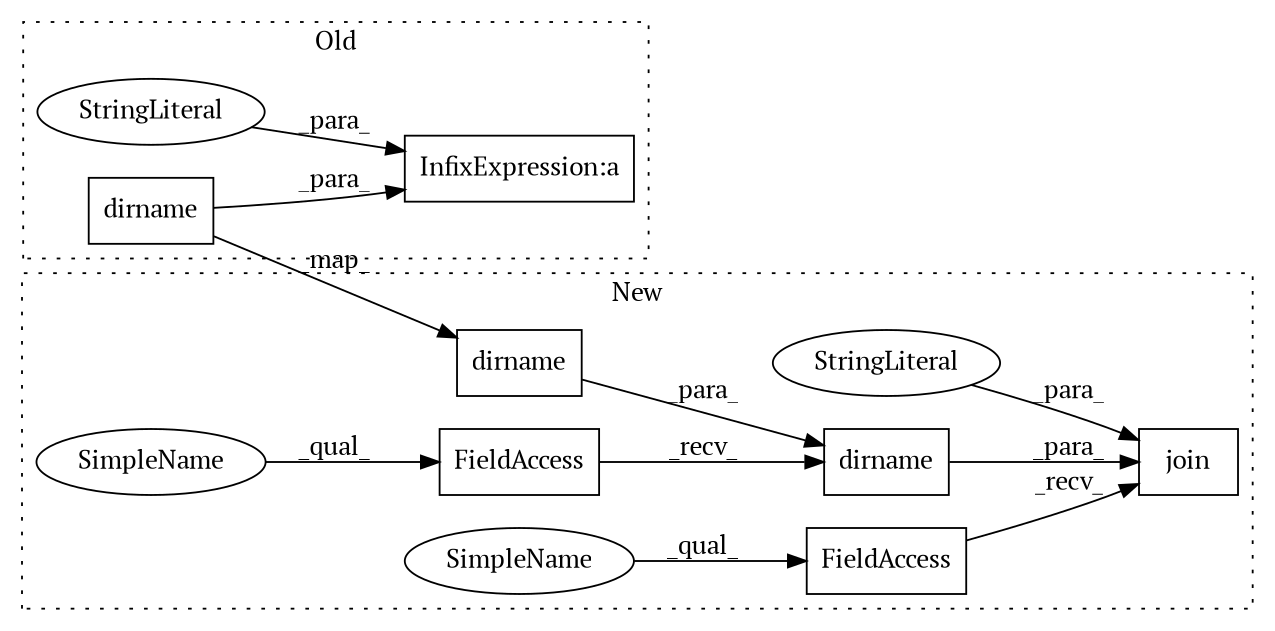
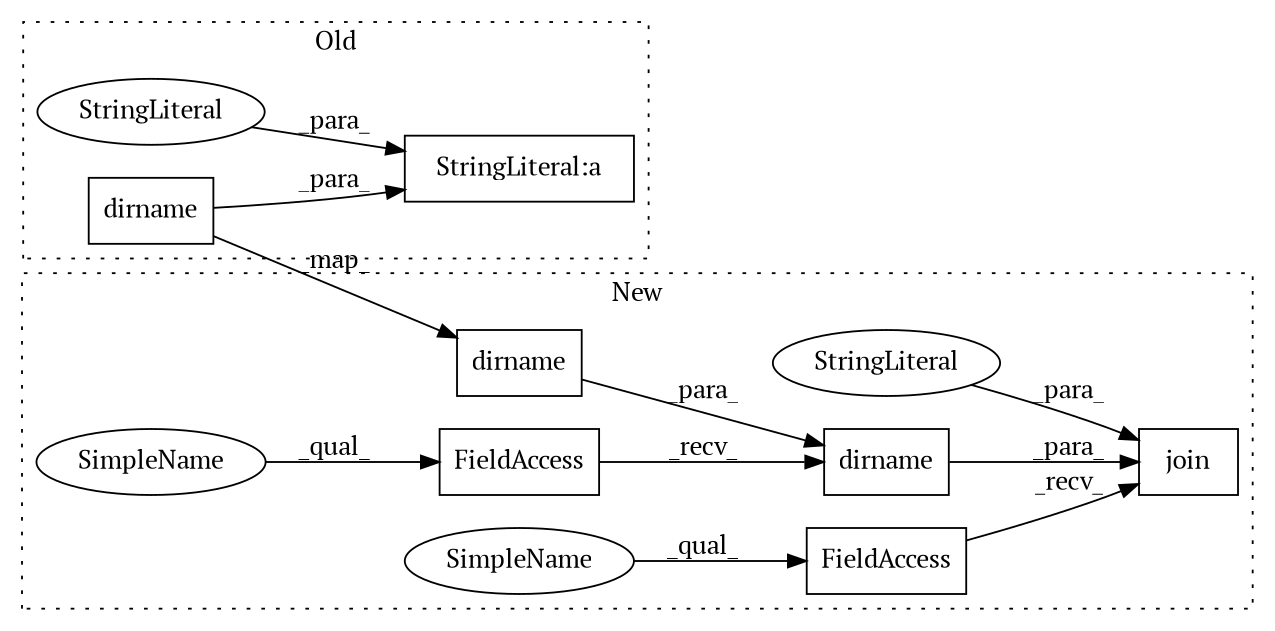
(519, 169) -> (519, 169)
